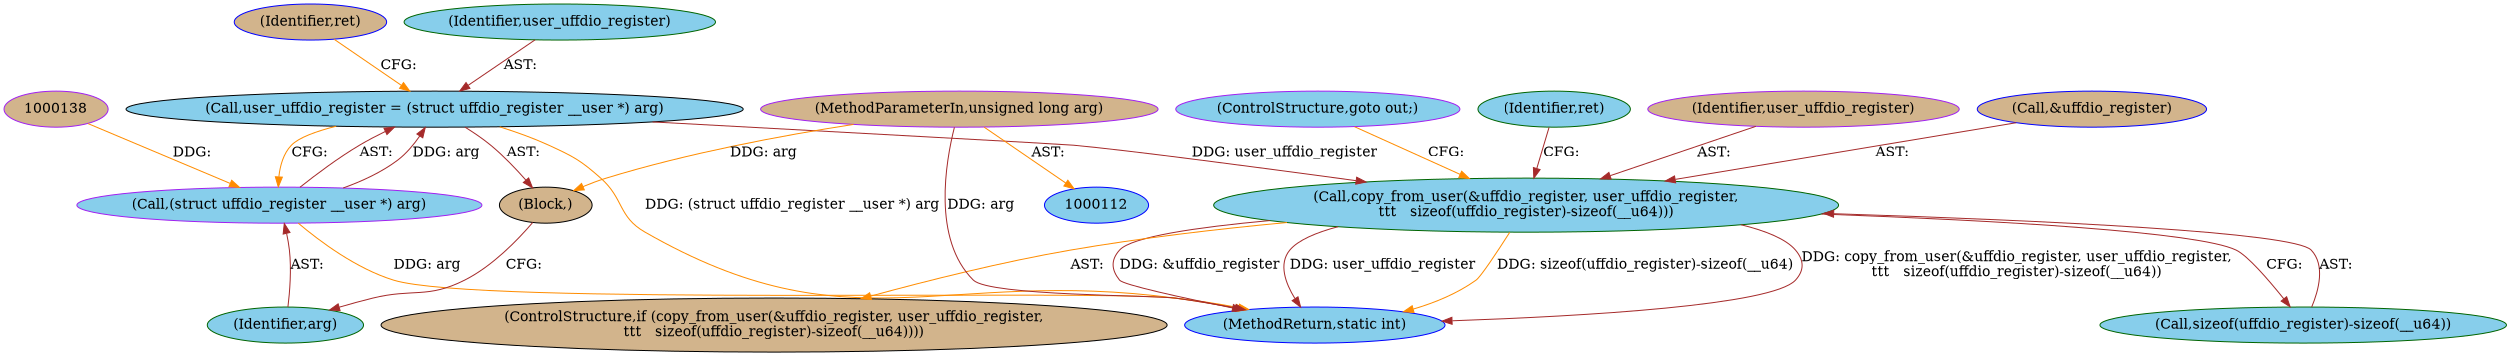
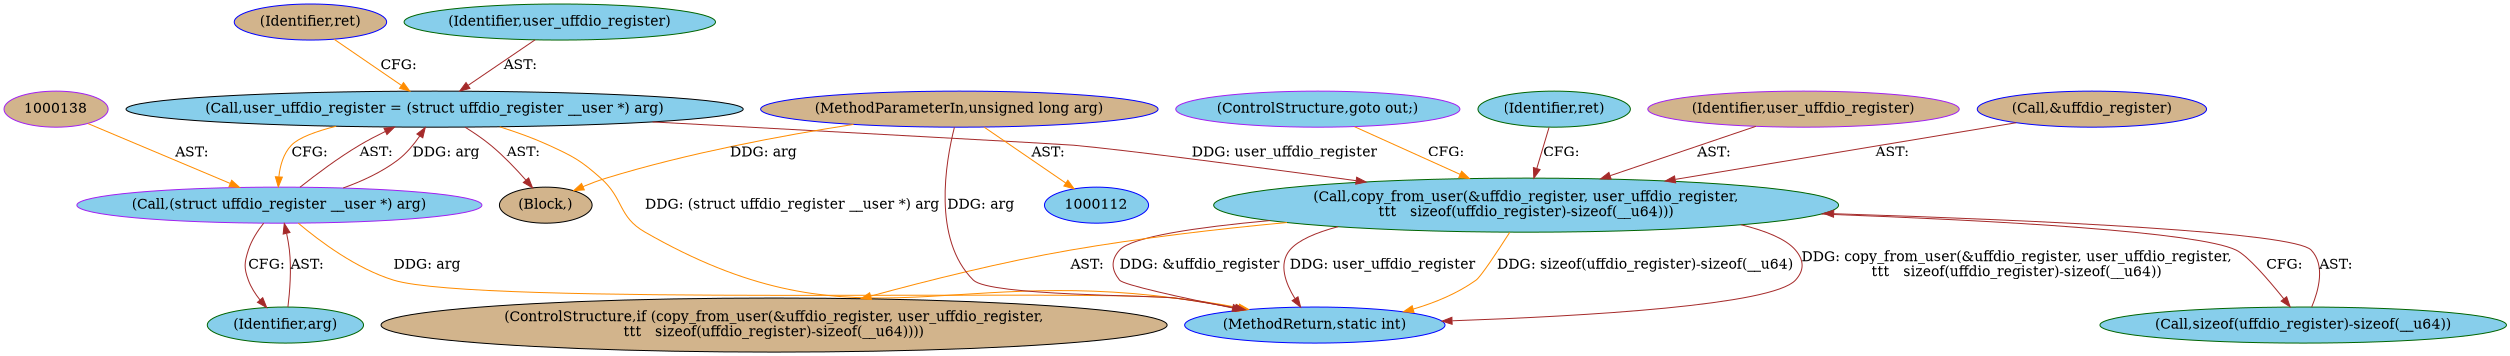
(959, 109) -> (959, 109)
(194, 153) -> (194, 153)
(462, 281) -> (246, 261)
